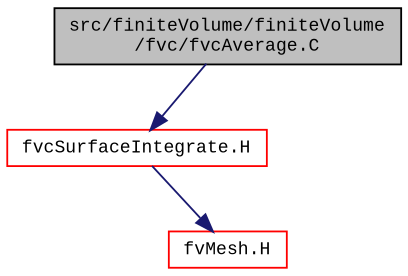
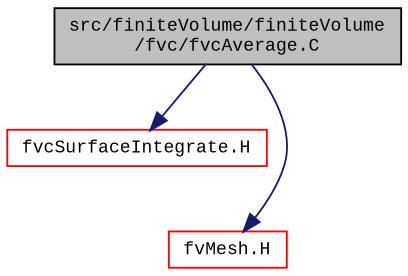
(176, 192) -> (287, 140)
